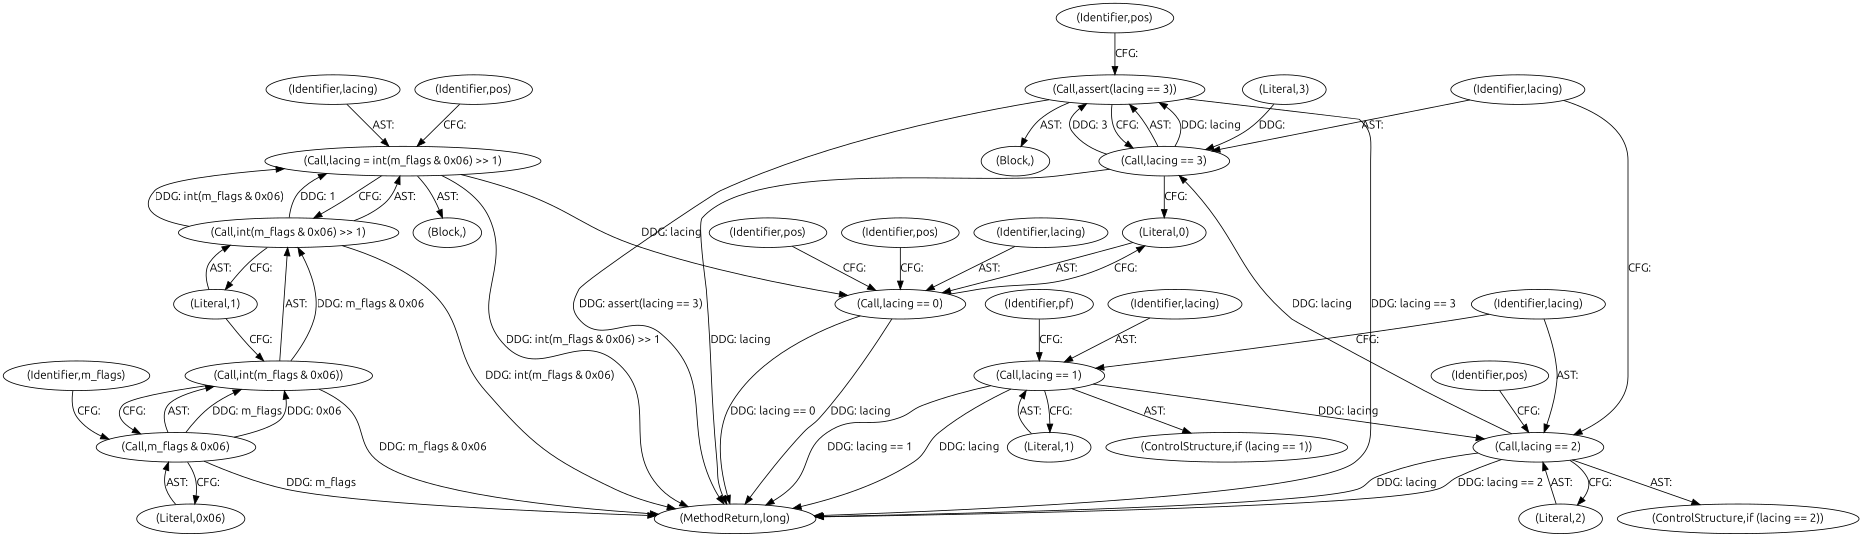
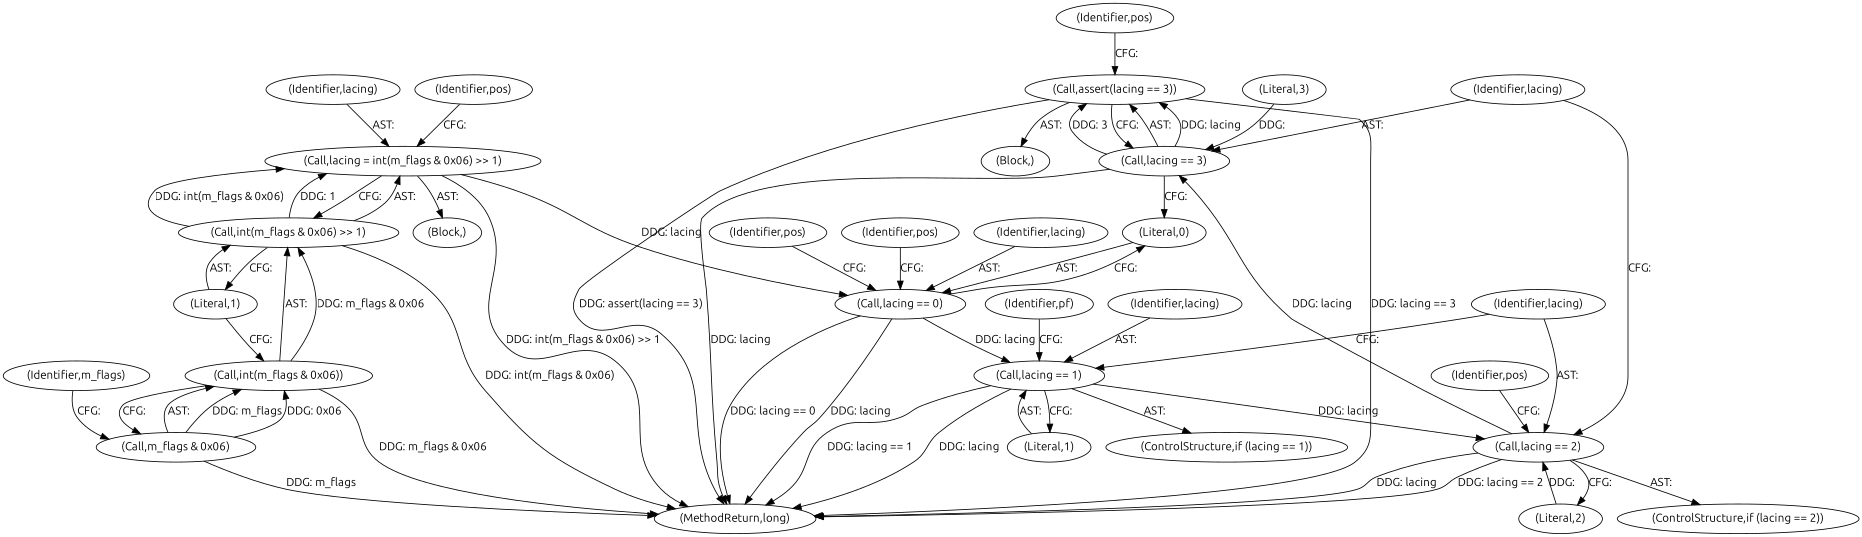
none -> (962, 340)
(1563, 483) -> (1563, 483)
(191, 519) -> none
